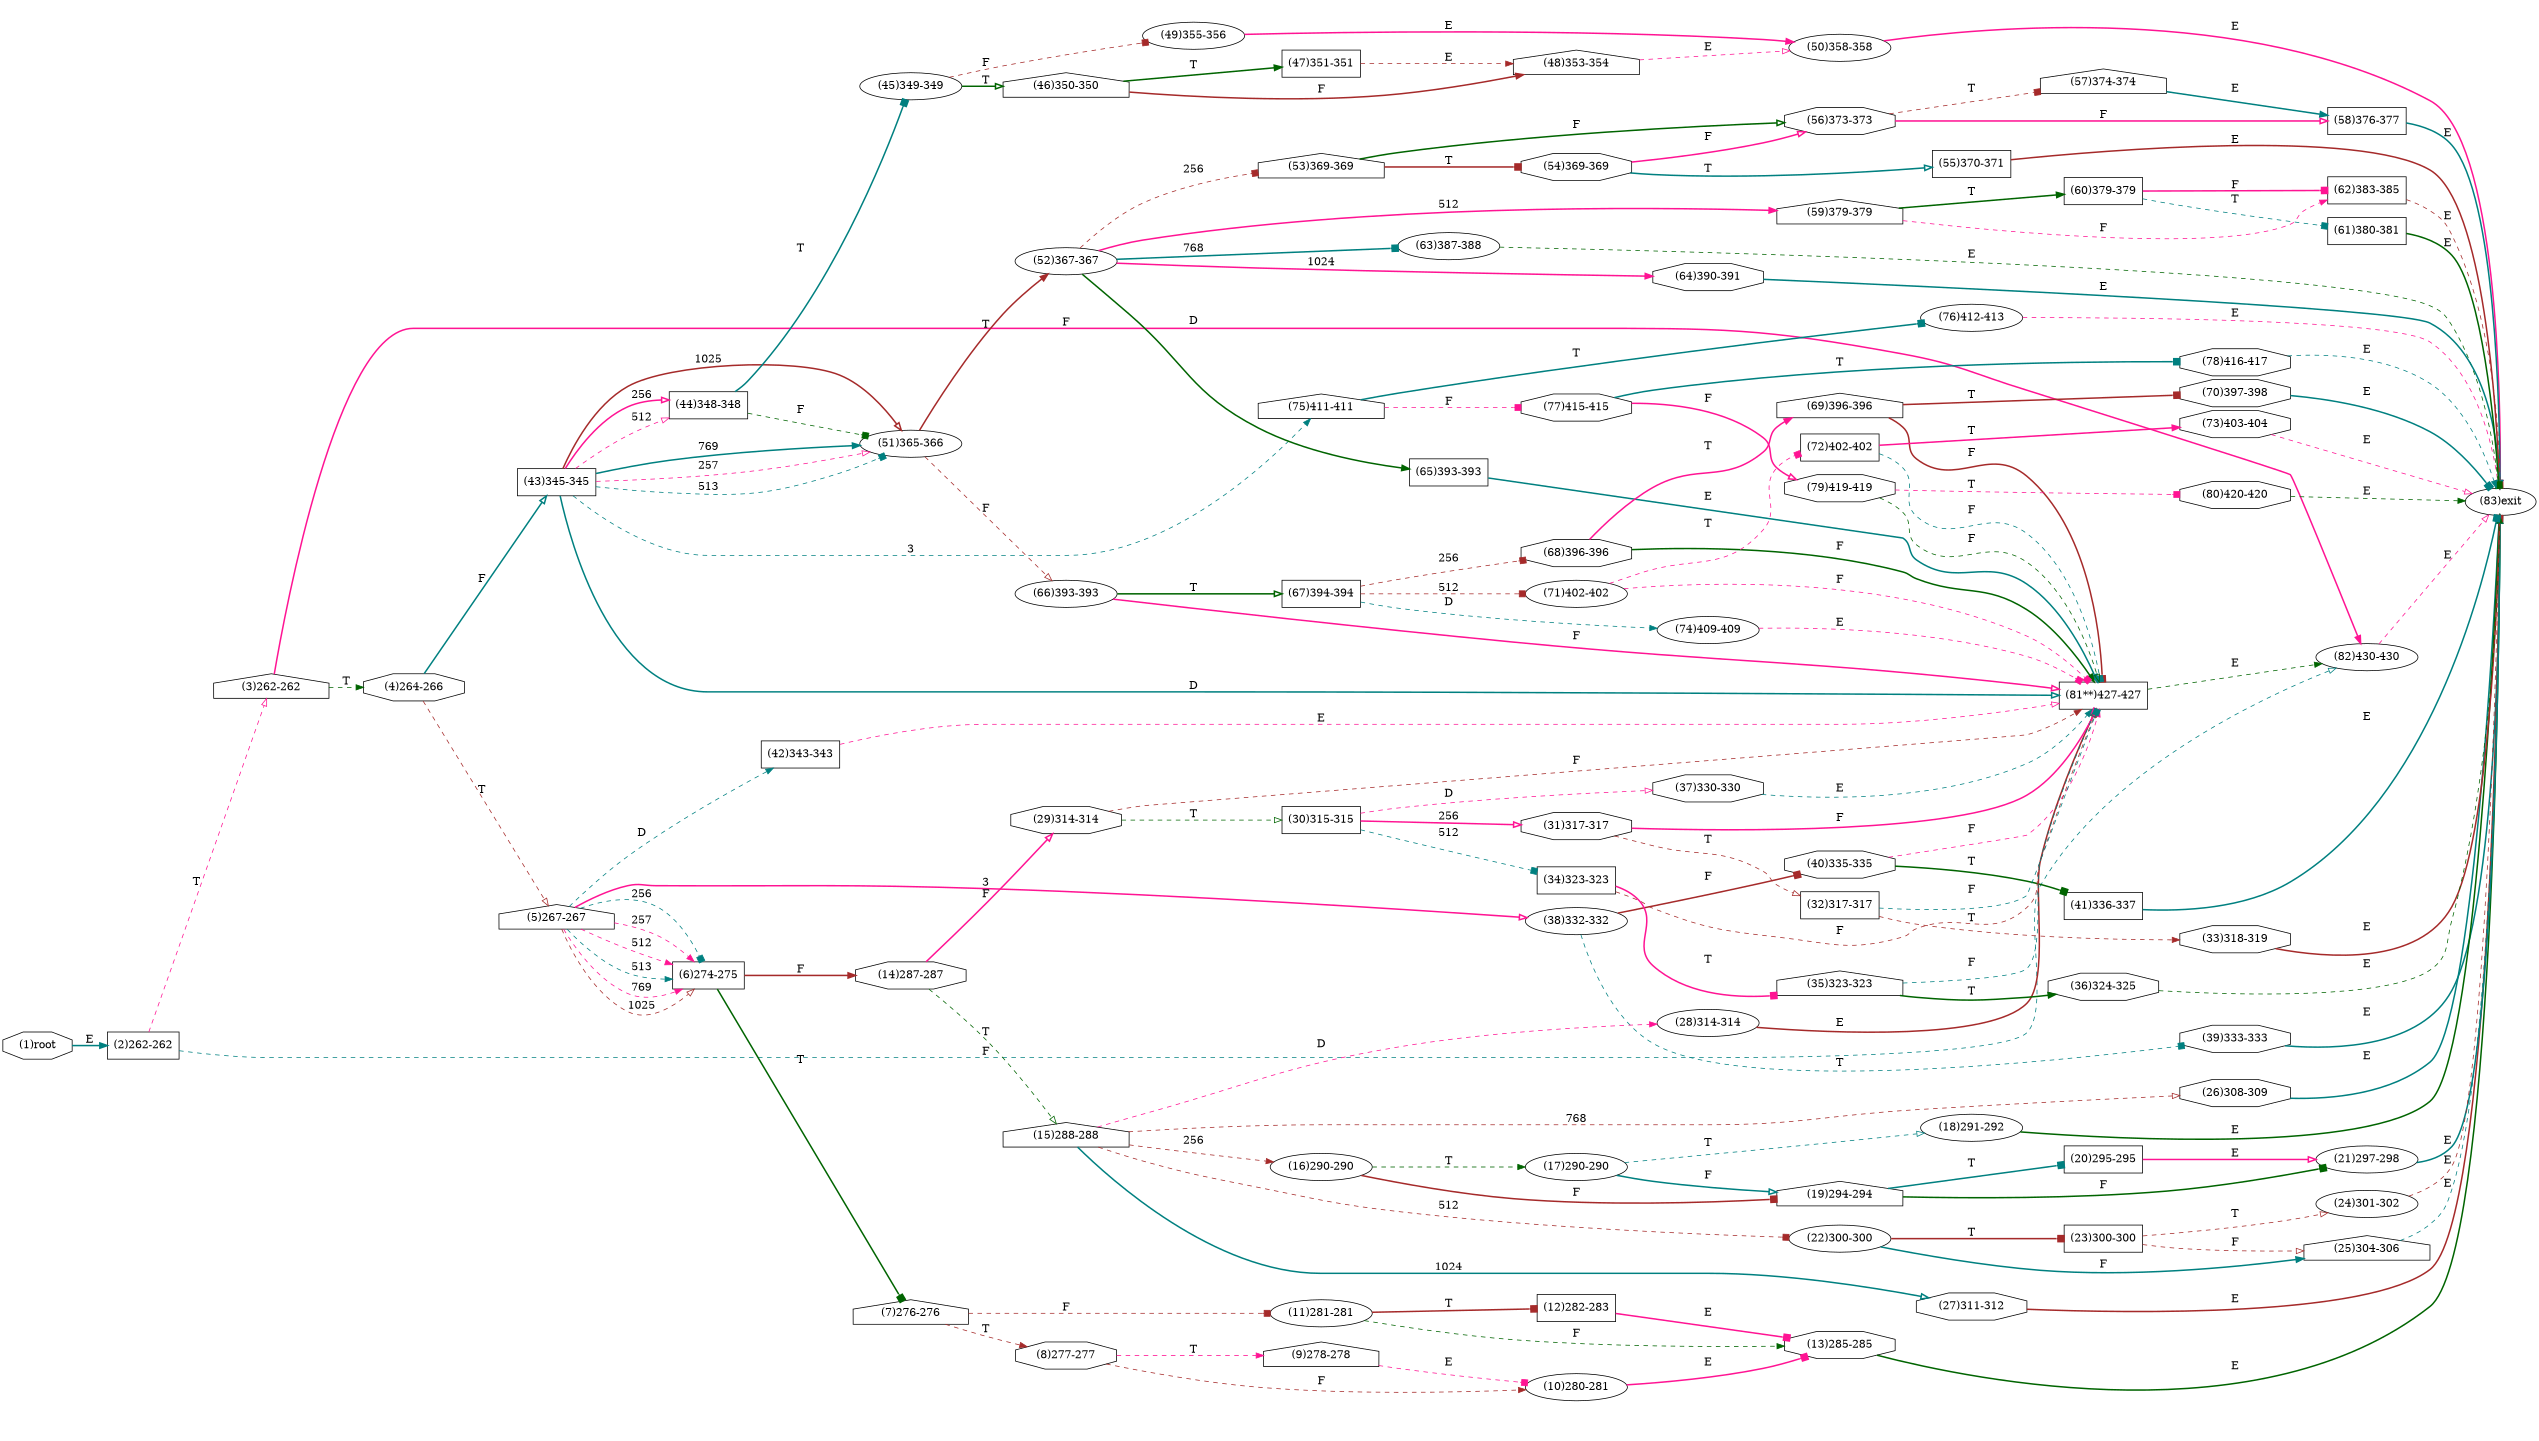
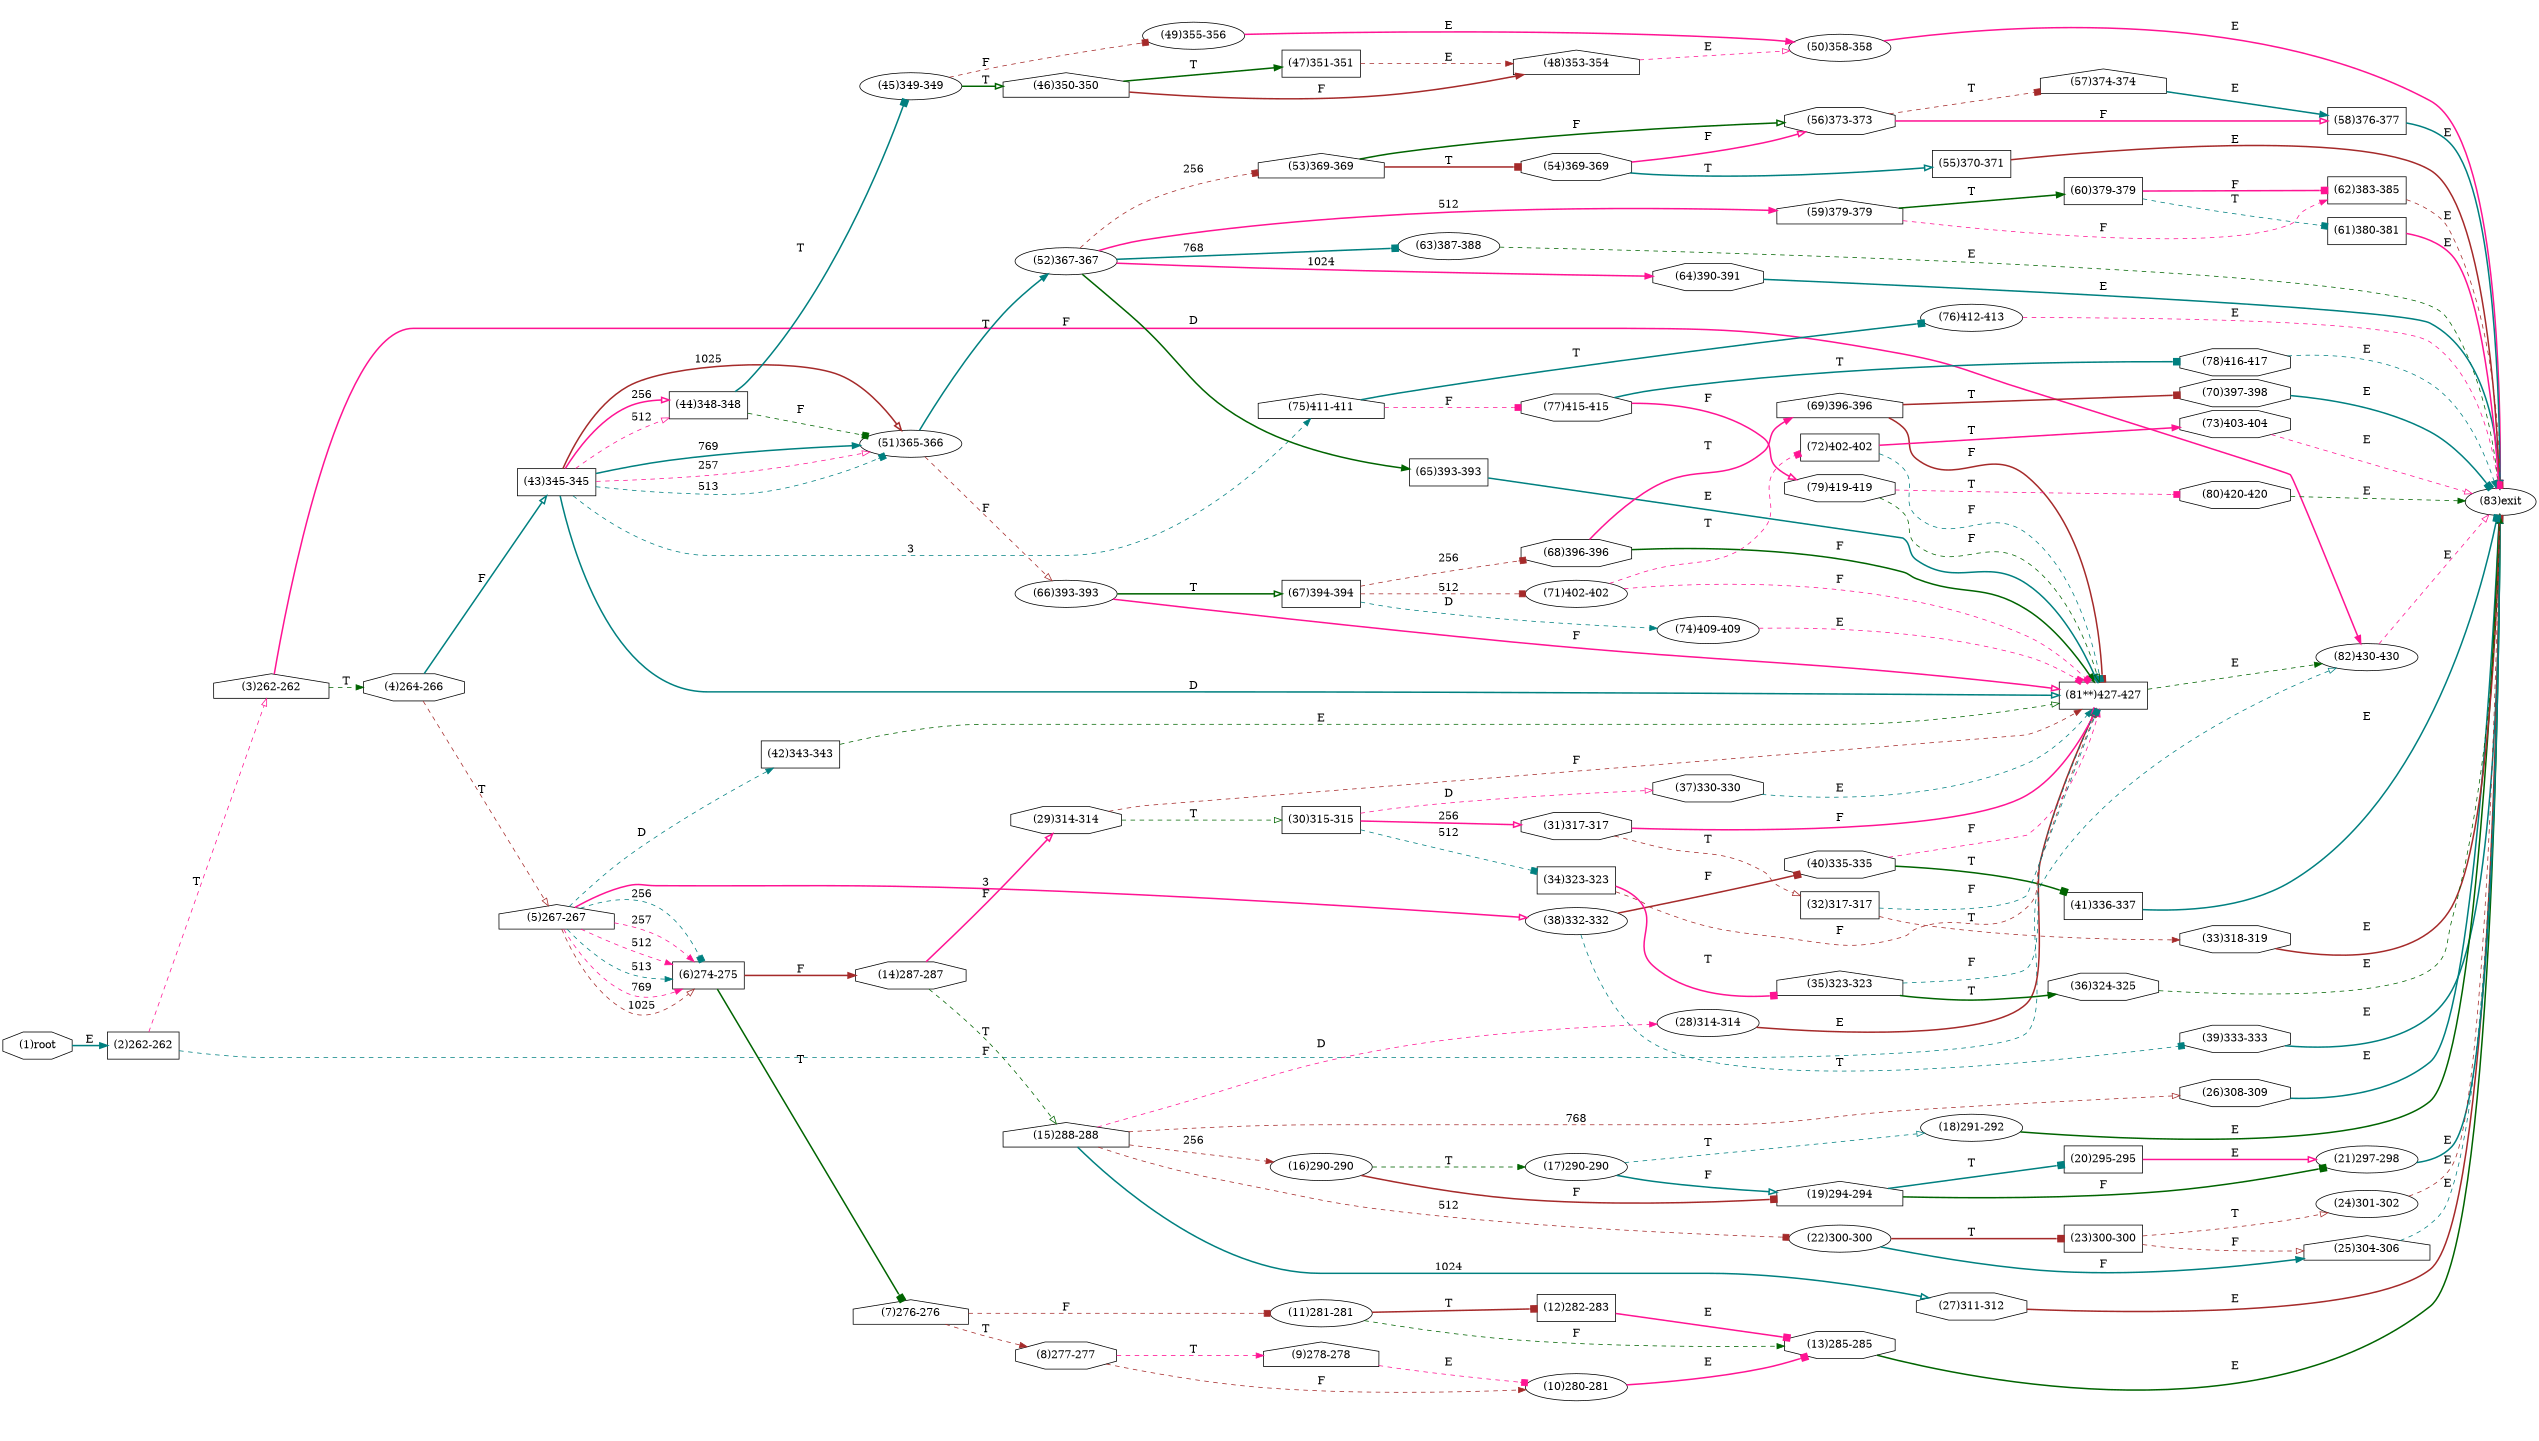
(2462, 272) -> (2462, 272)
(974, 349) -> (974, 349)
(1446, 724) -> (1446, 724)
